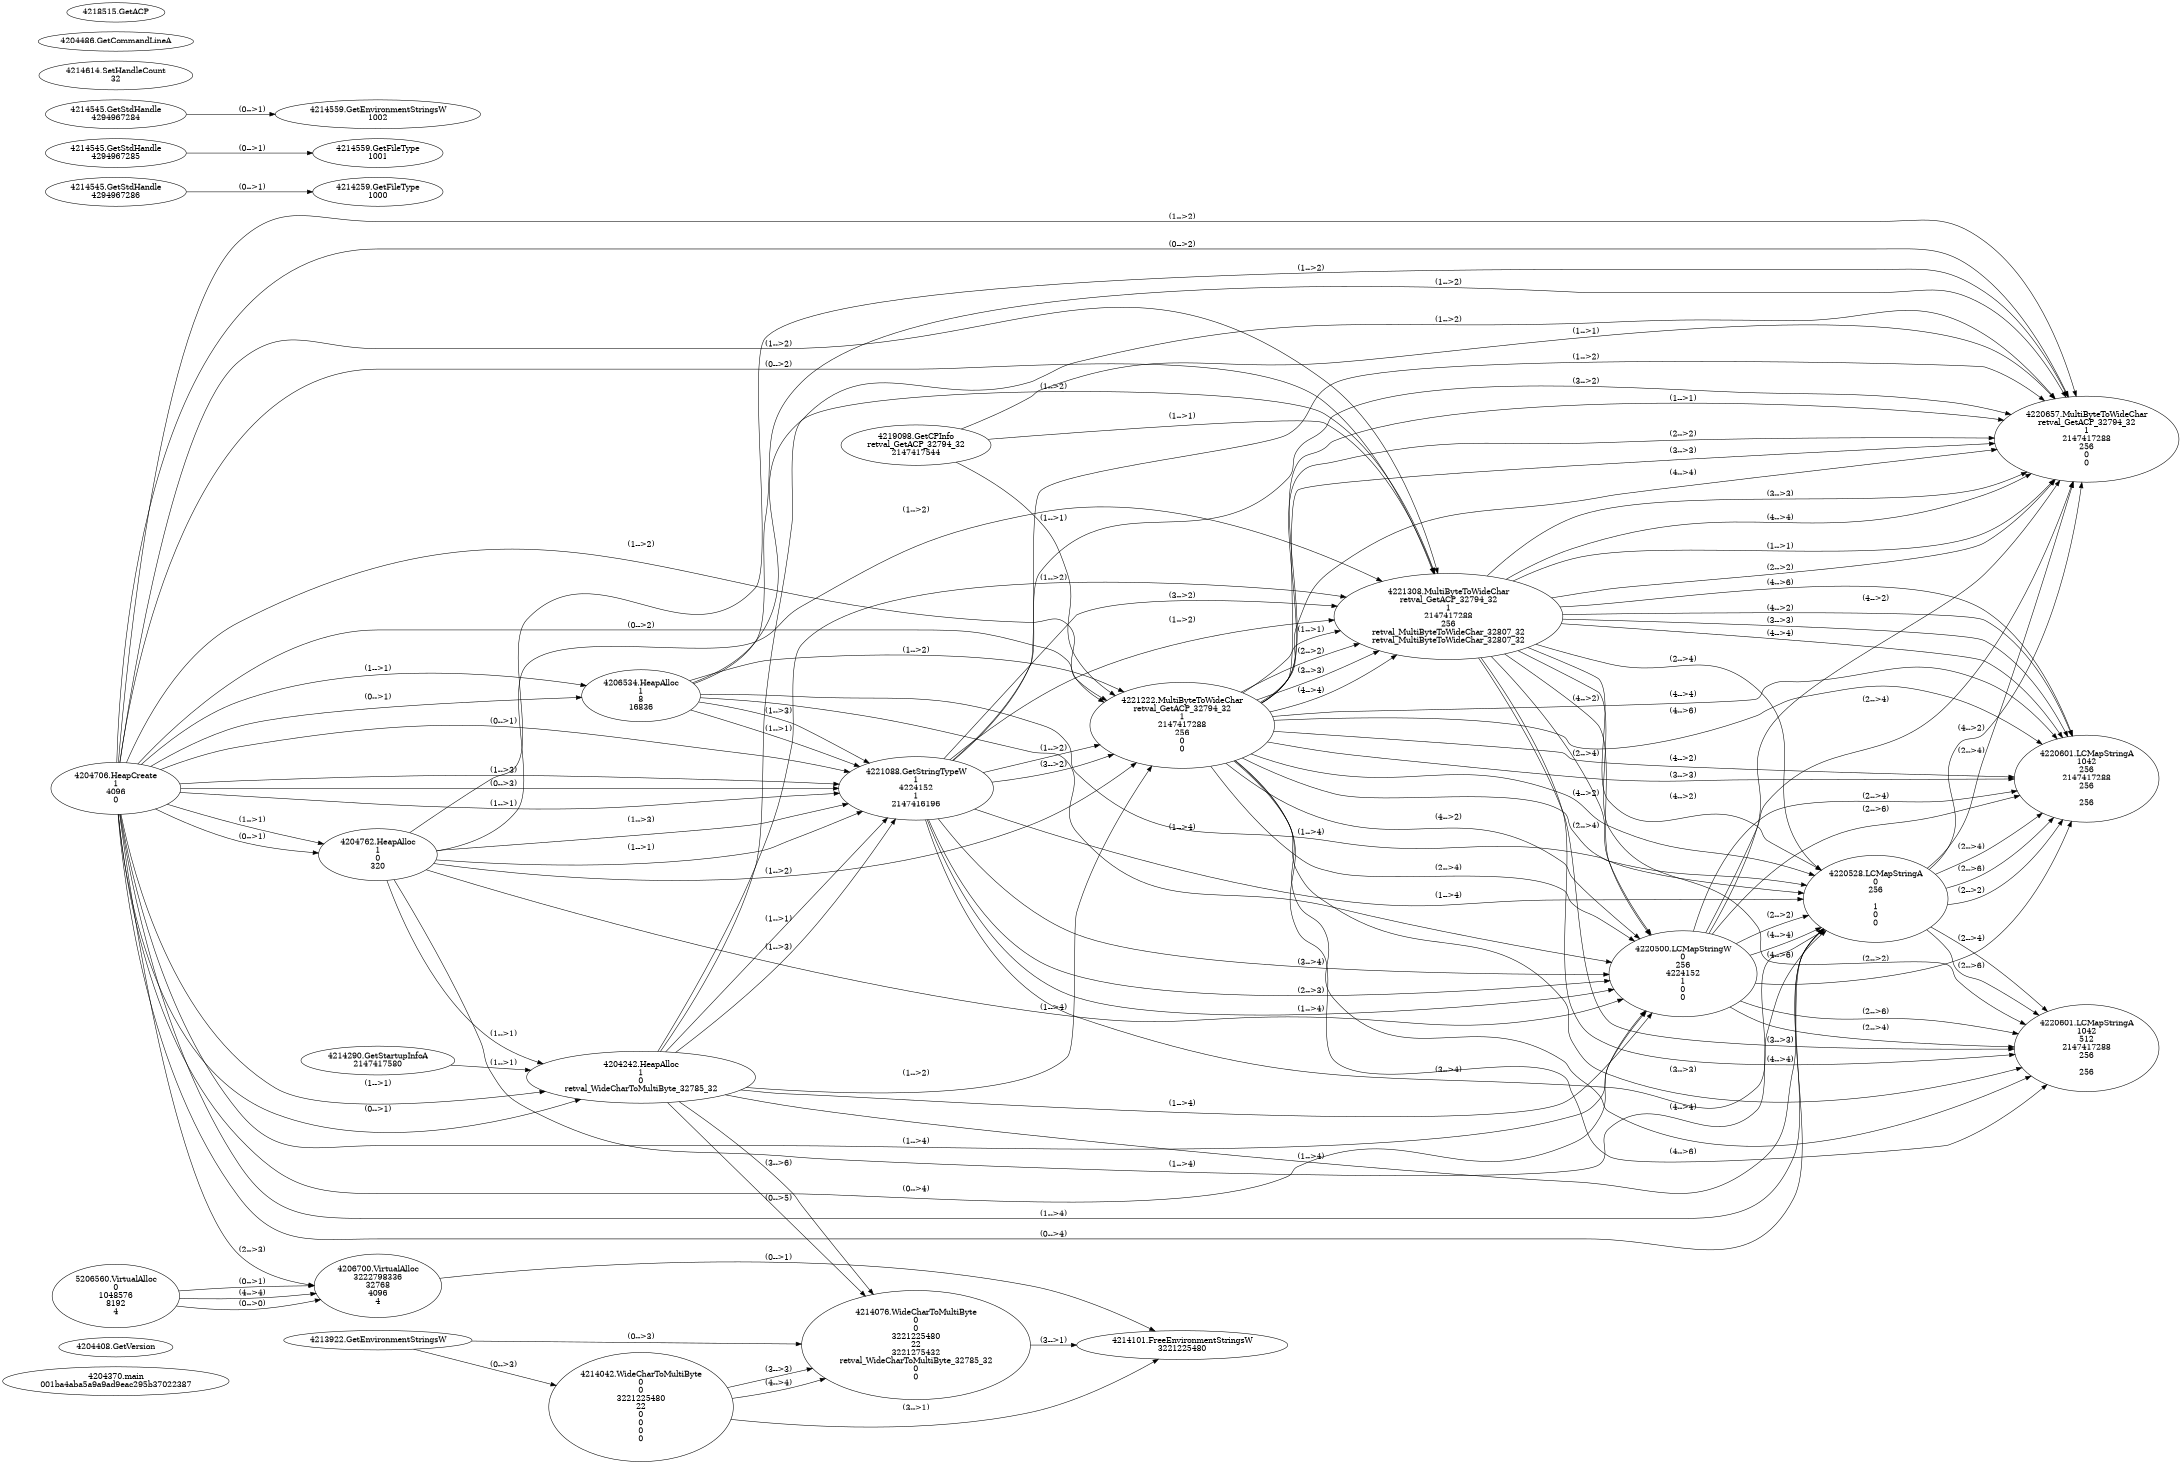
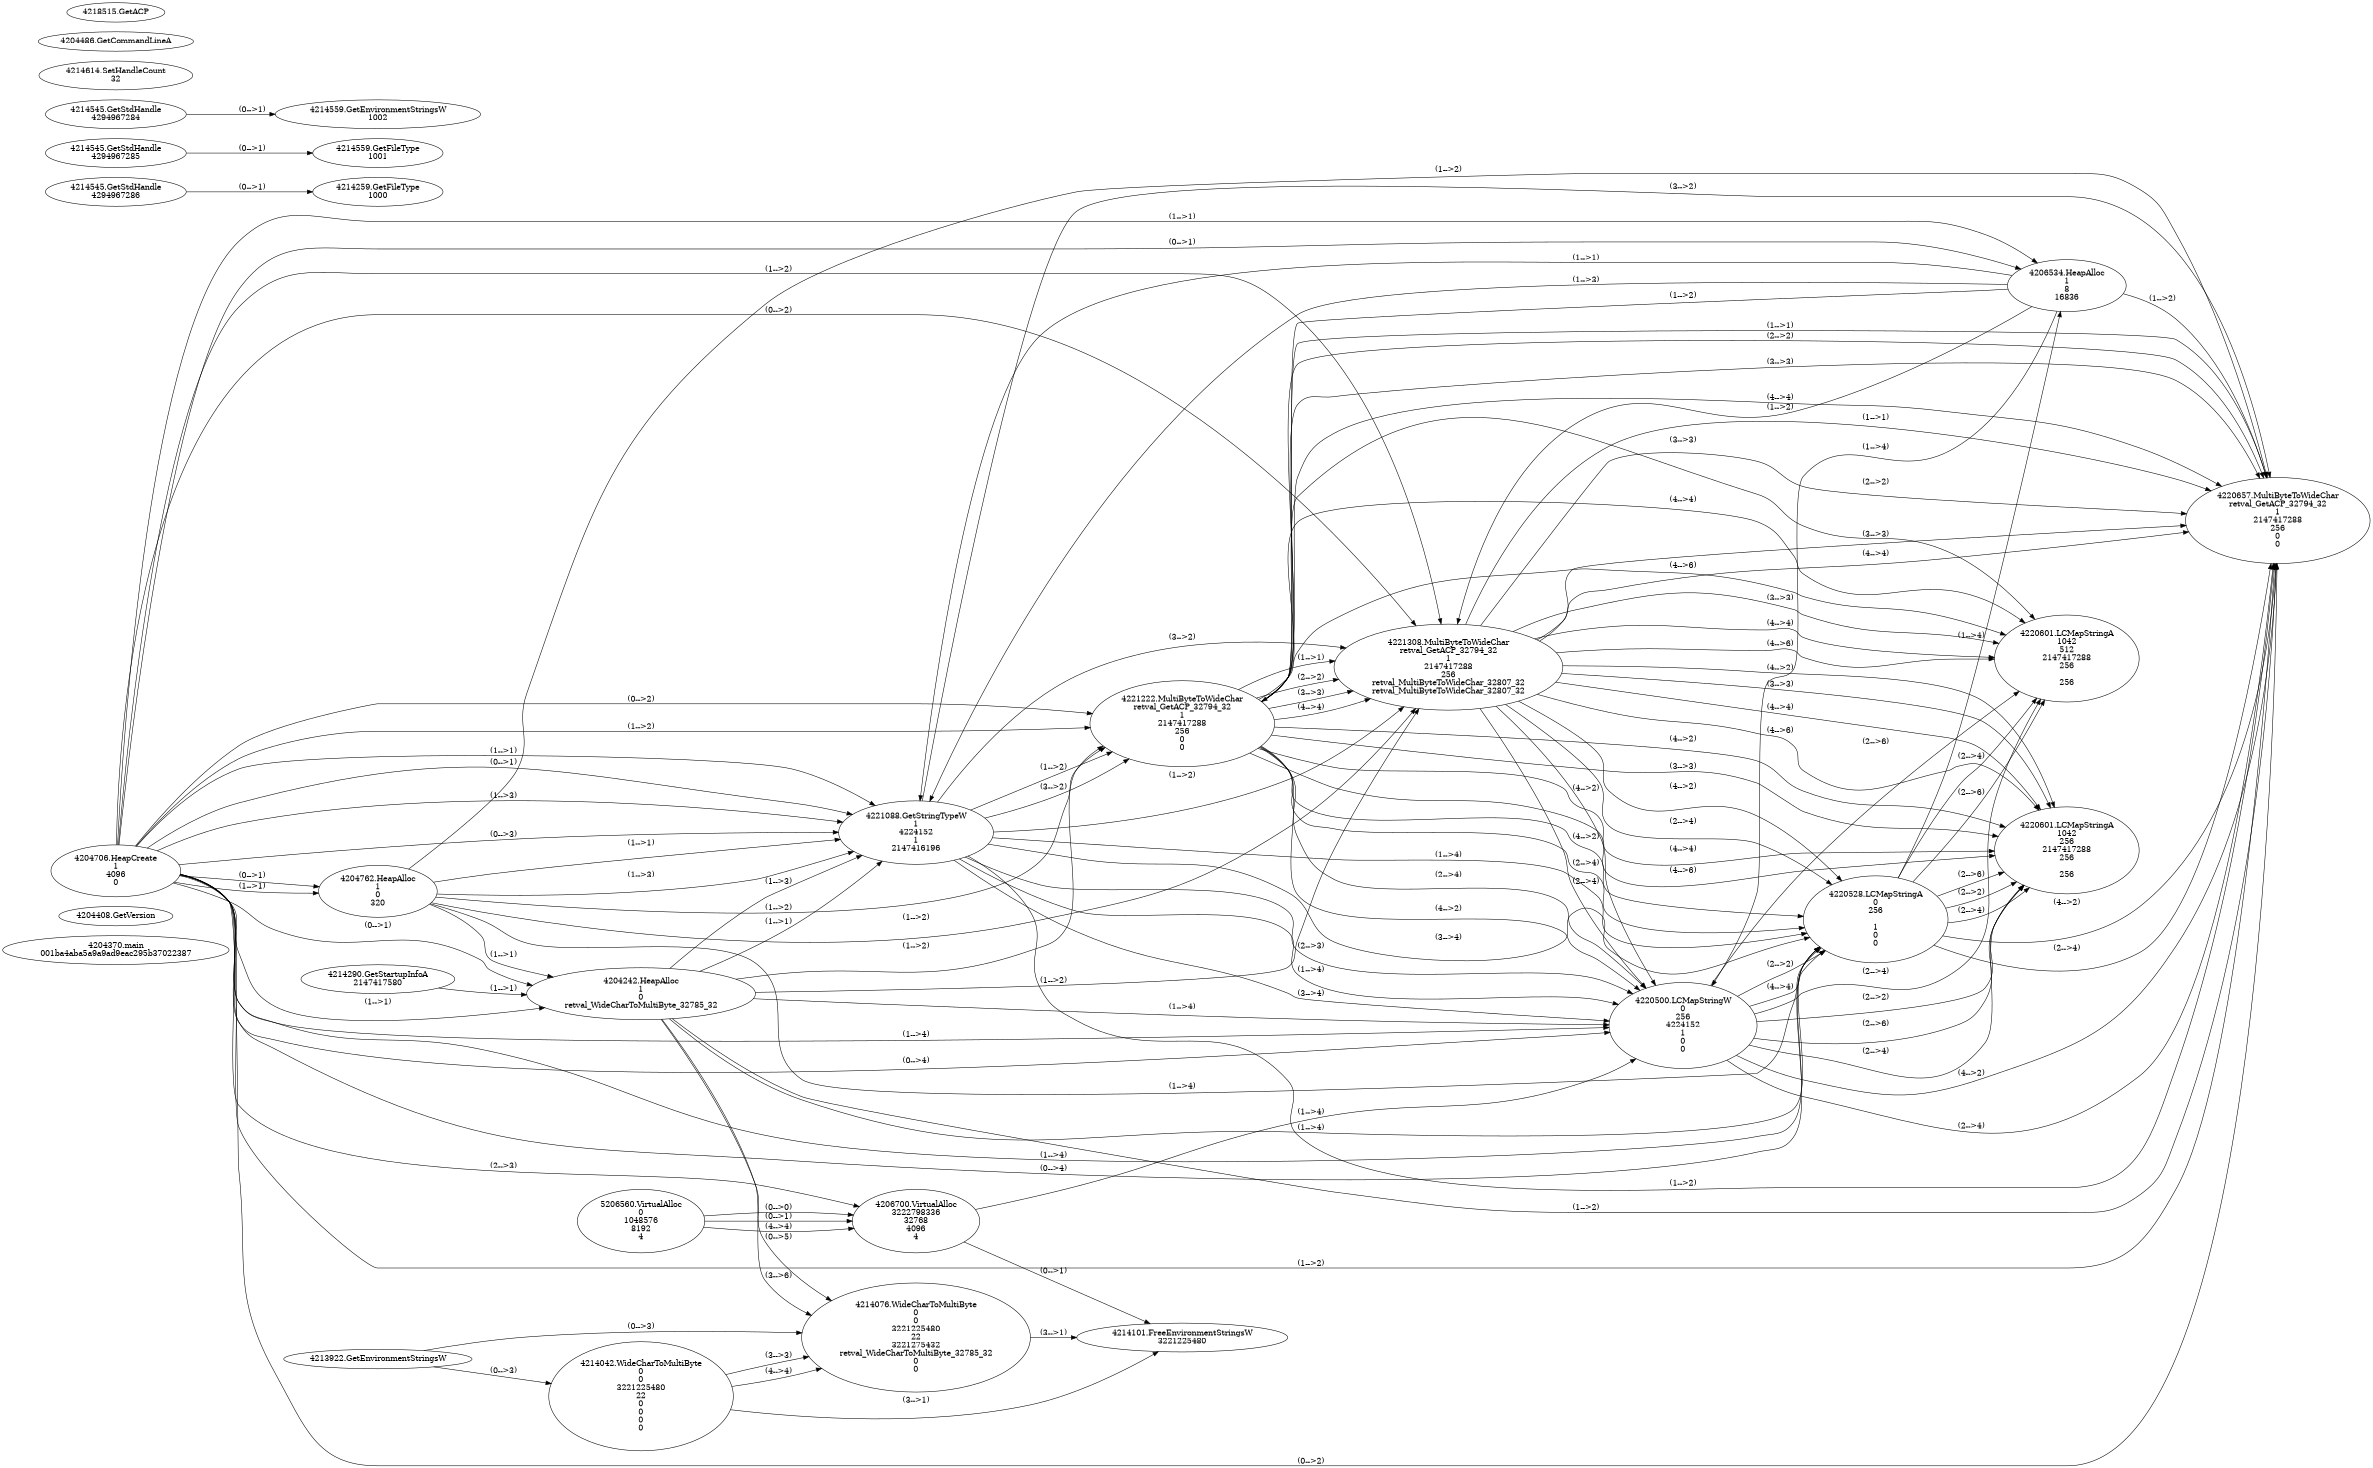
(916, 445) -> none
(1229, 834) -> (1990, 616)
(1016, 1008) -> (1301, 1121)
